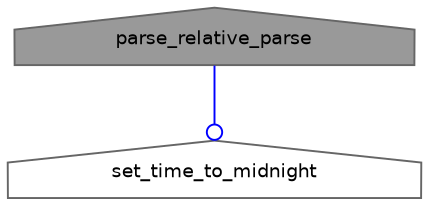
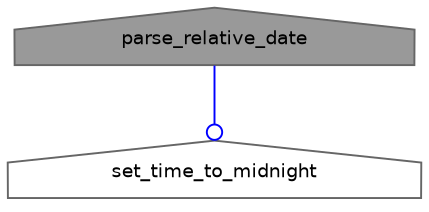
(215, 39) -> (215, 39)
